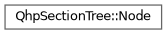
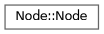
(83, 17) -> (52, 17)
